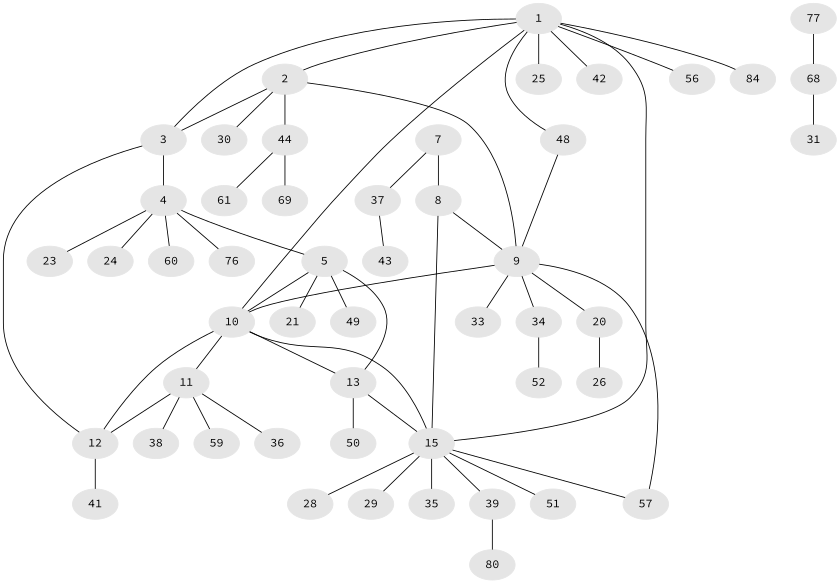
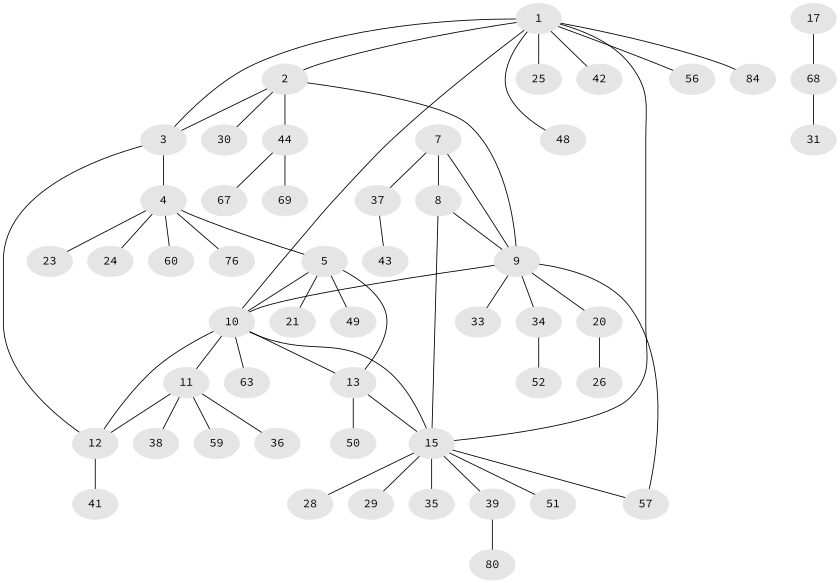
(814, 19) -> (814, 19)
(224, 201) -> (224, 201)
(540, 201) -> (478, 200)
none -> (247, 383)
